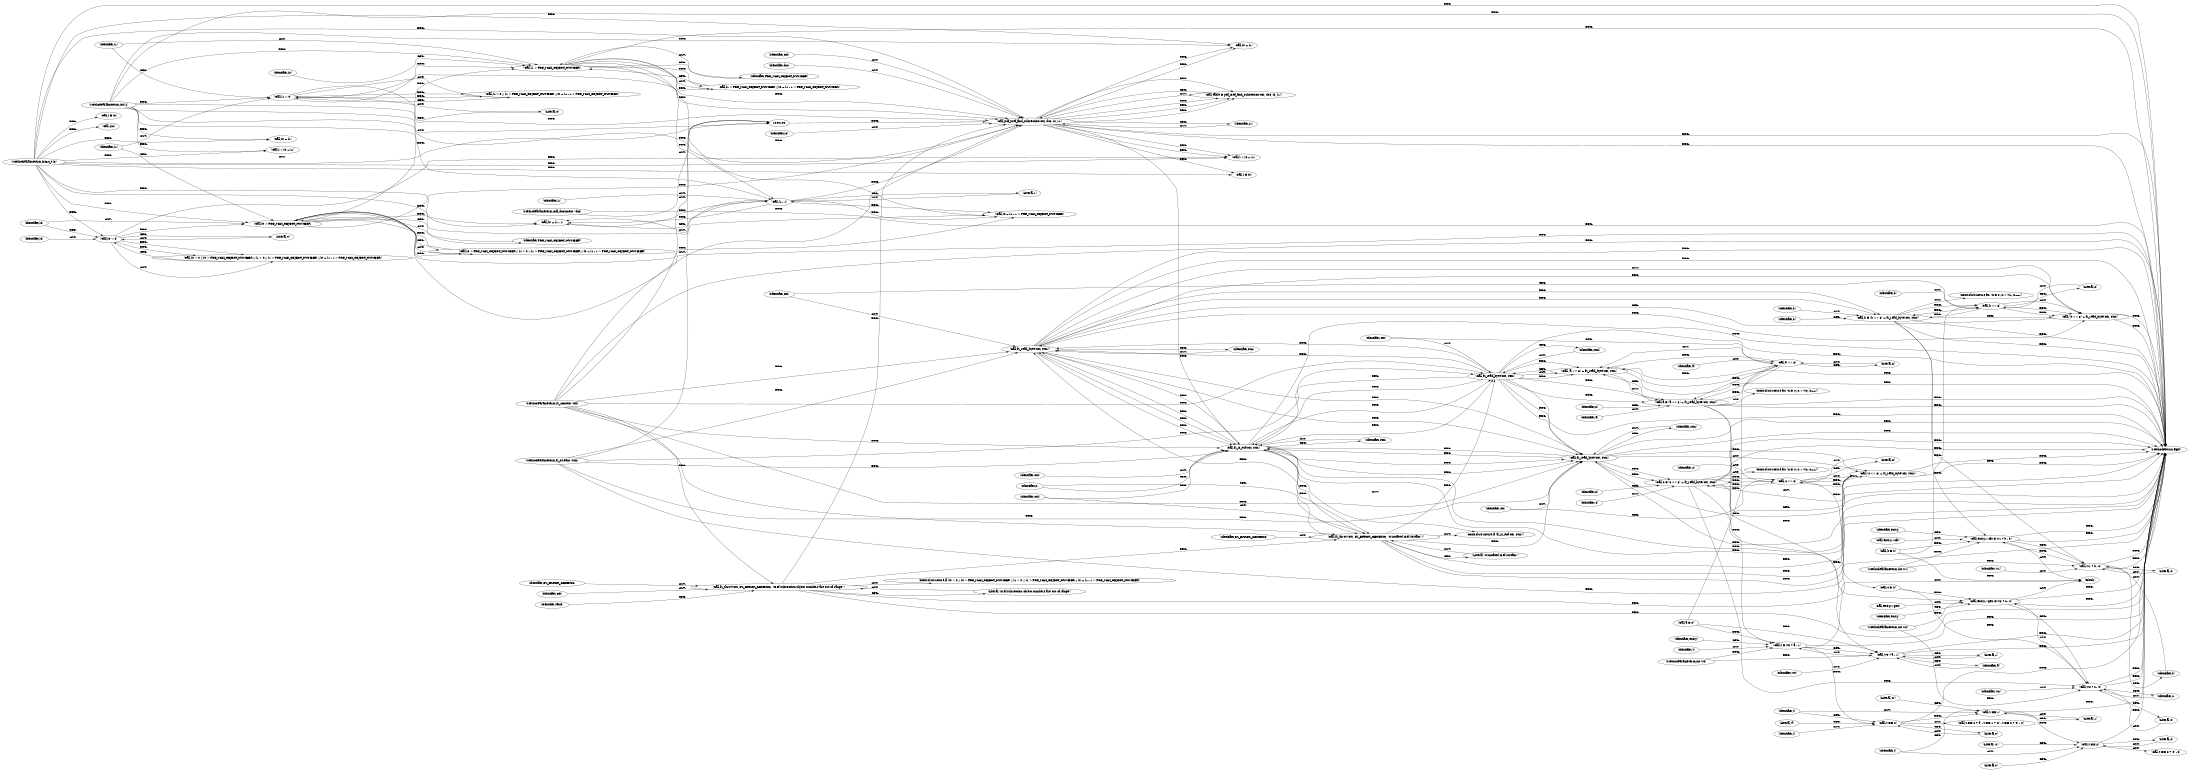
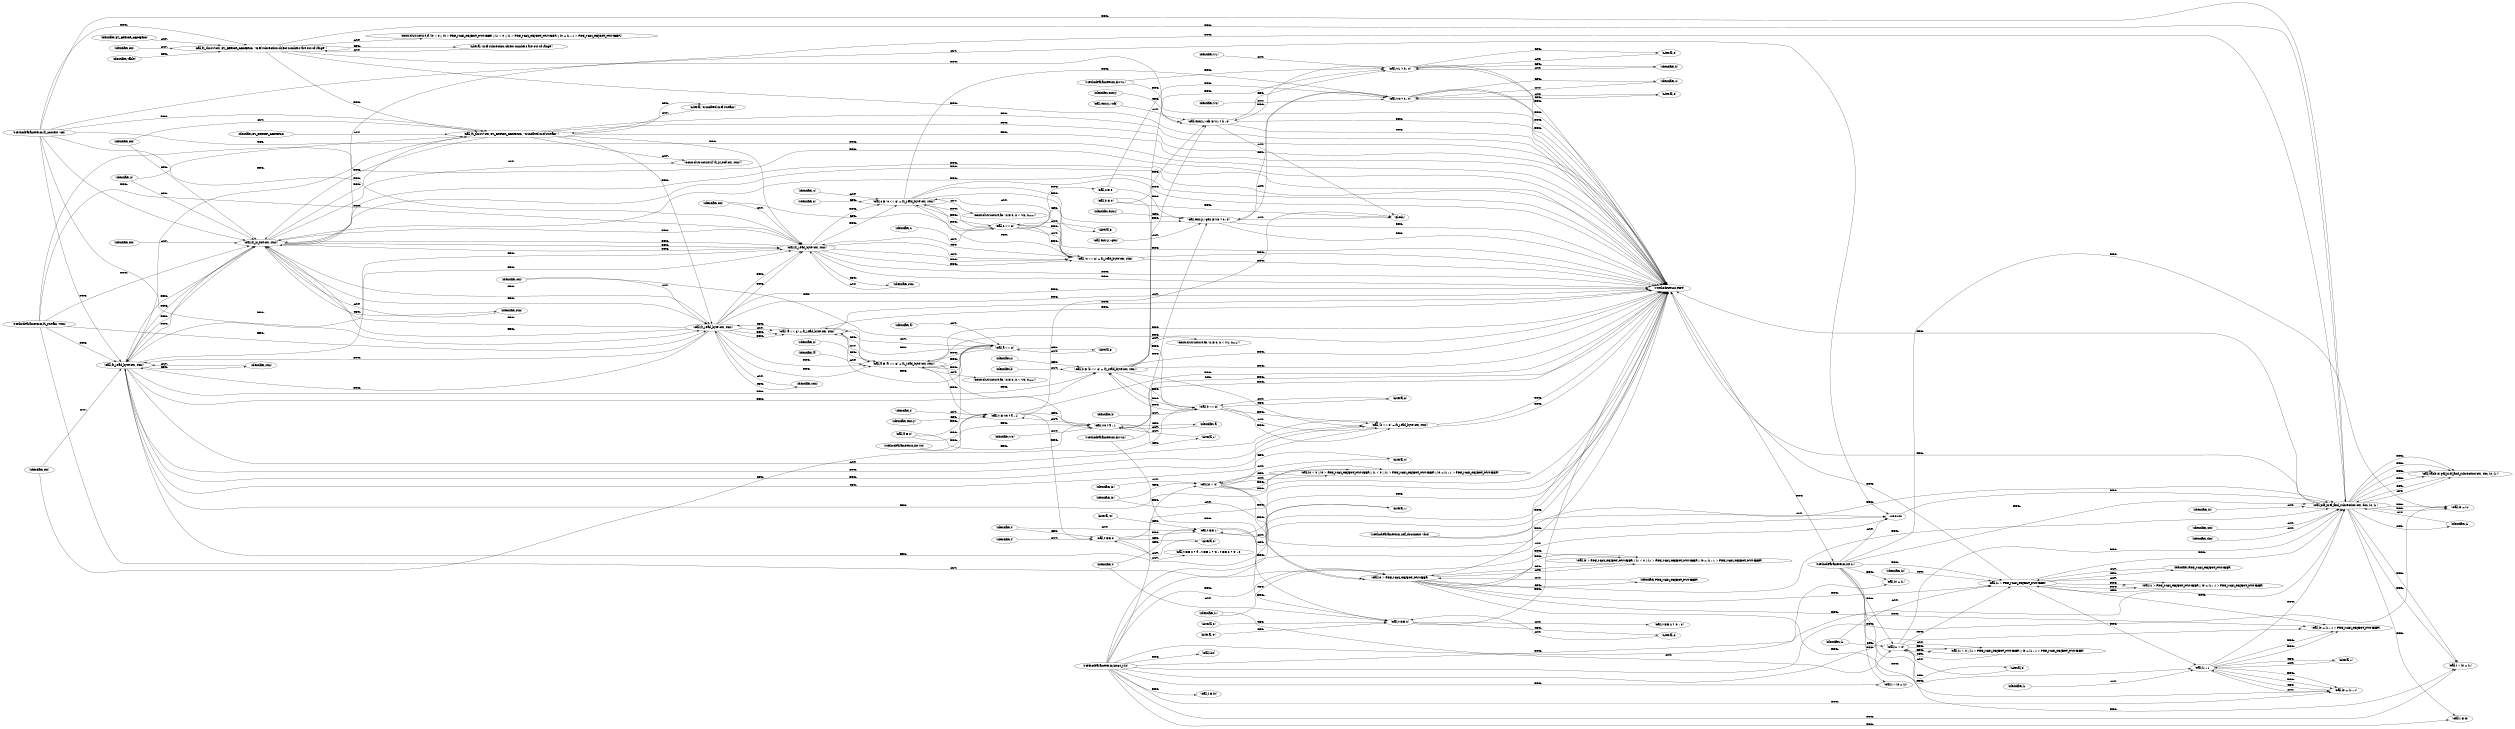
(1314, 14) -> (1754, 425)
(1967, 705) -> (1252, 525)
(1787, 723) -> none
